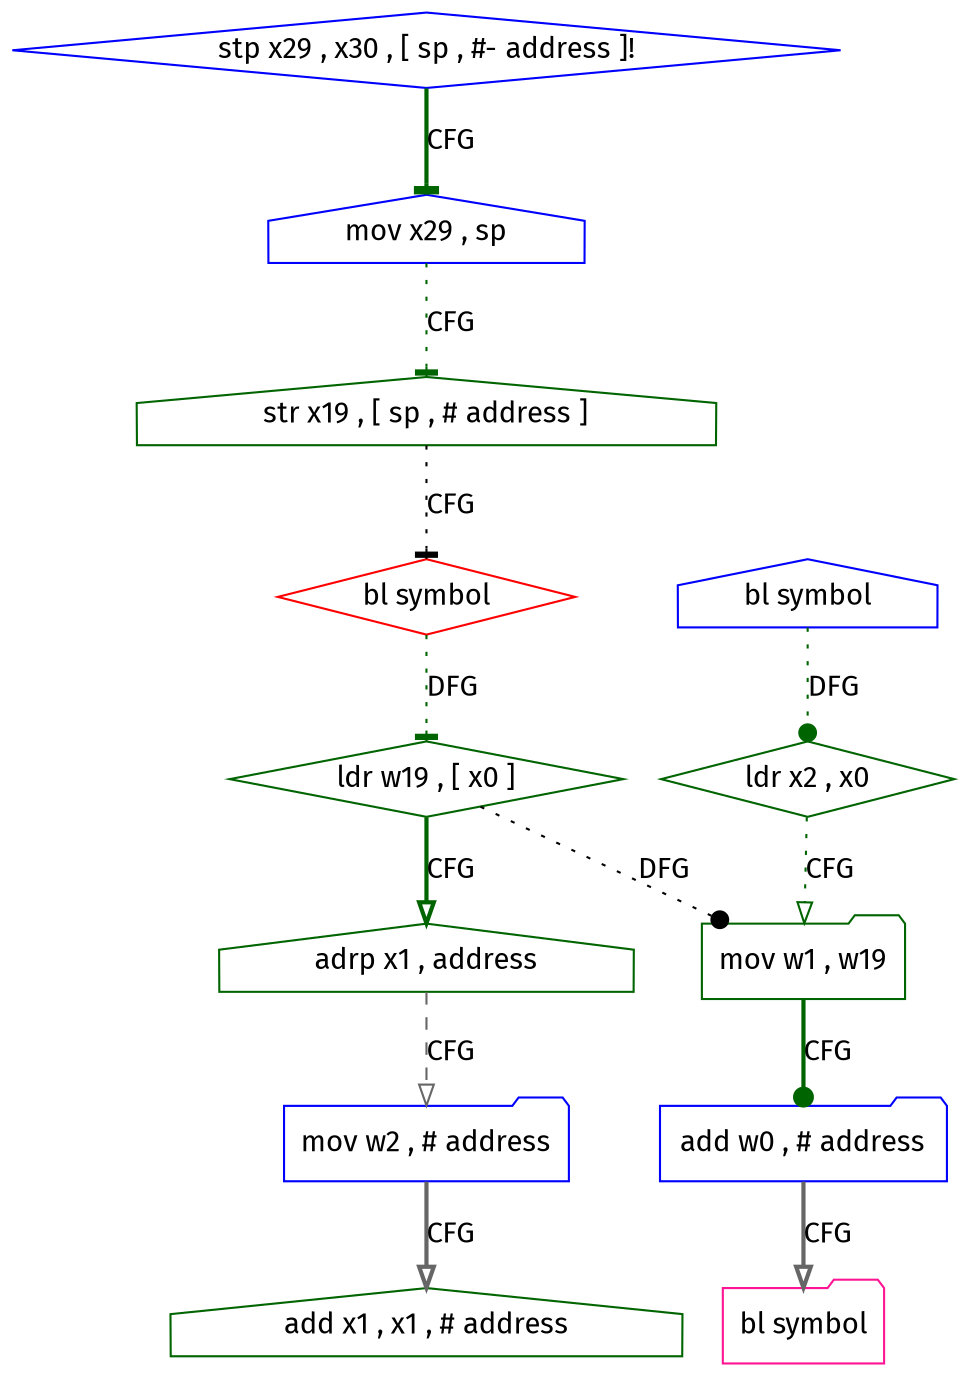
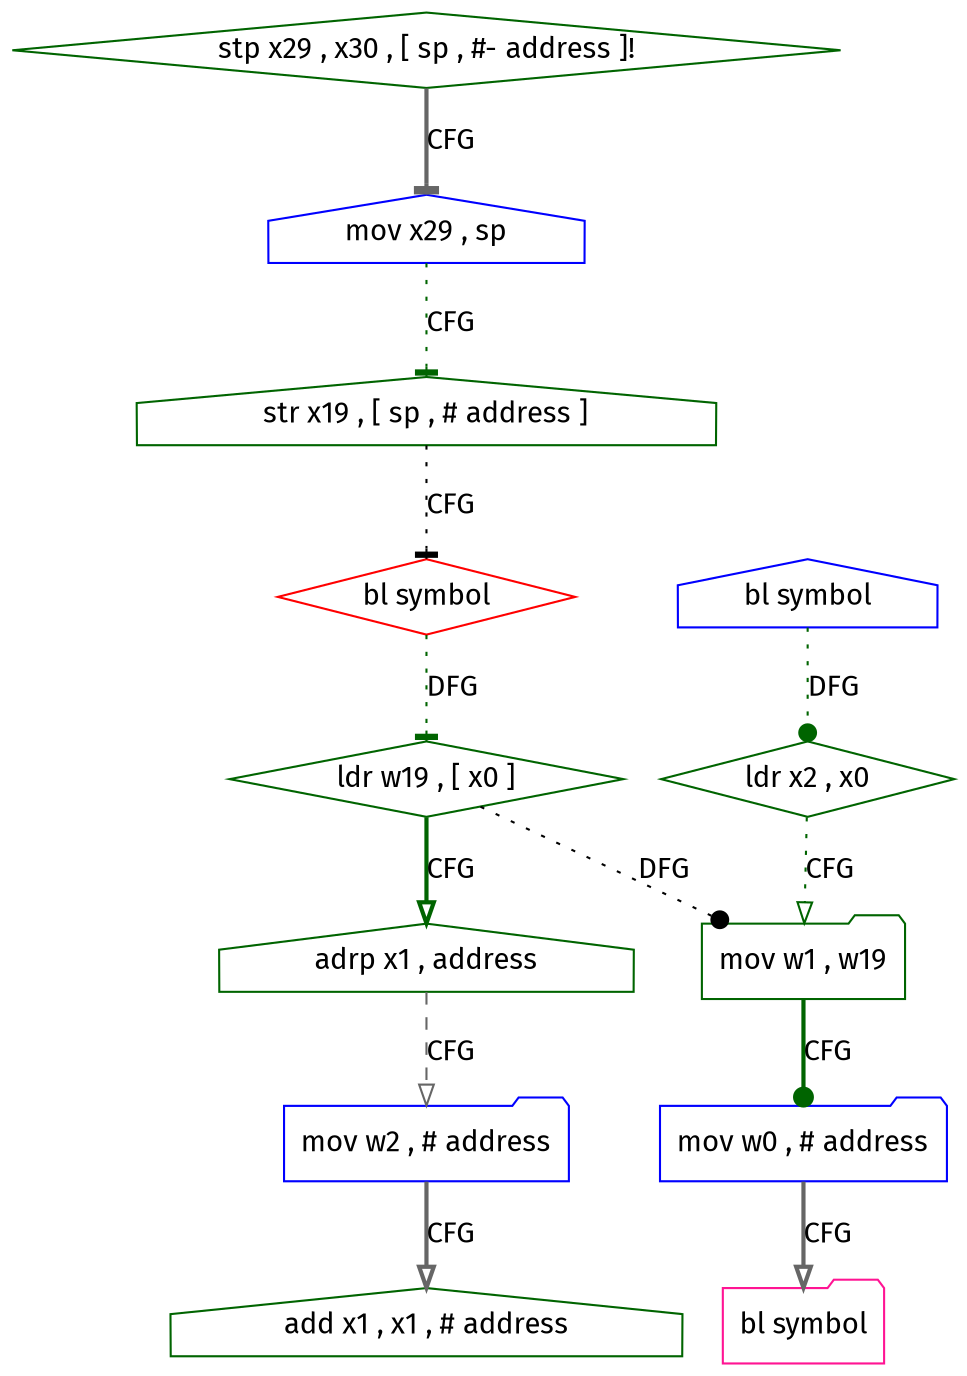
(426, 50) -> (426, 50)
(426, 136) -> (426, 136)
(803, 1144) -> (803, 1144)
